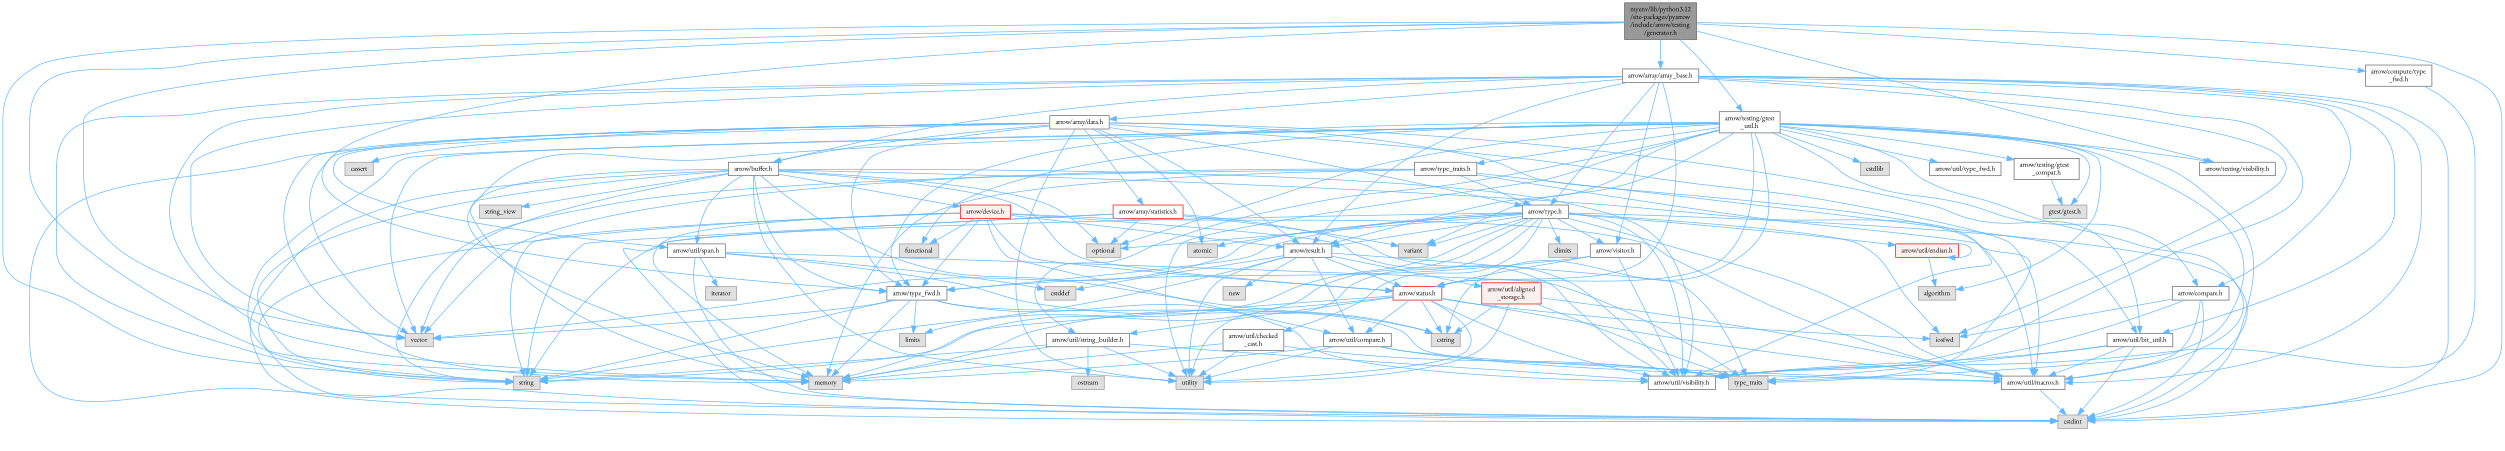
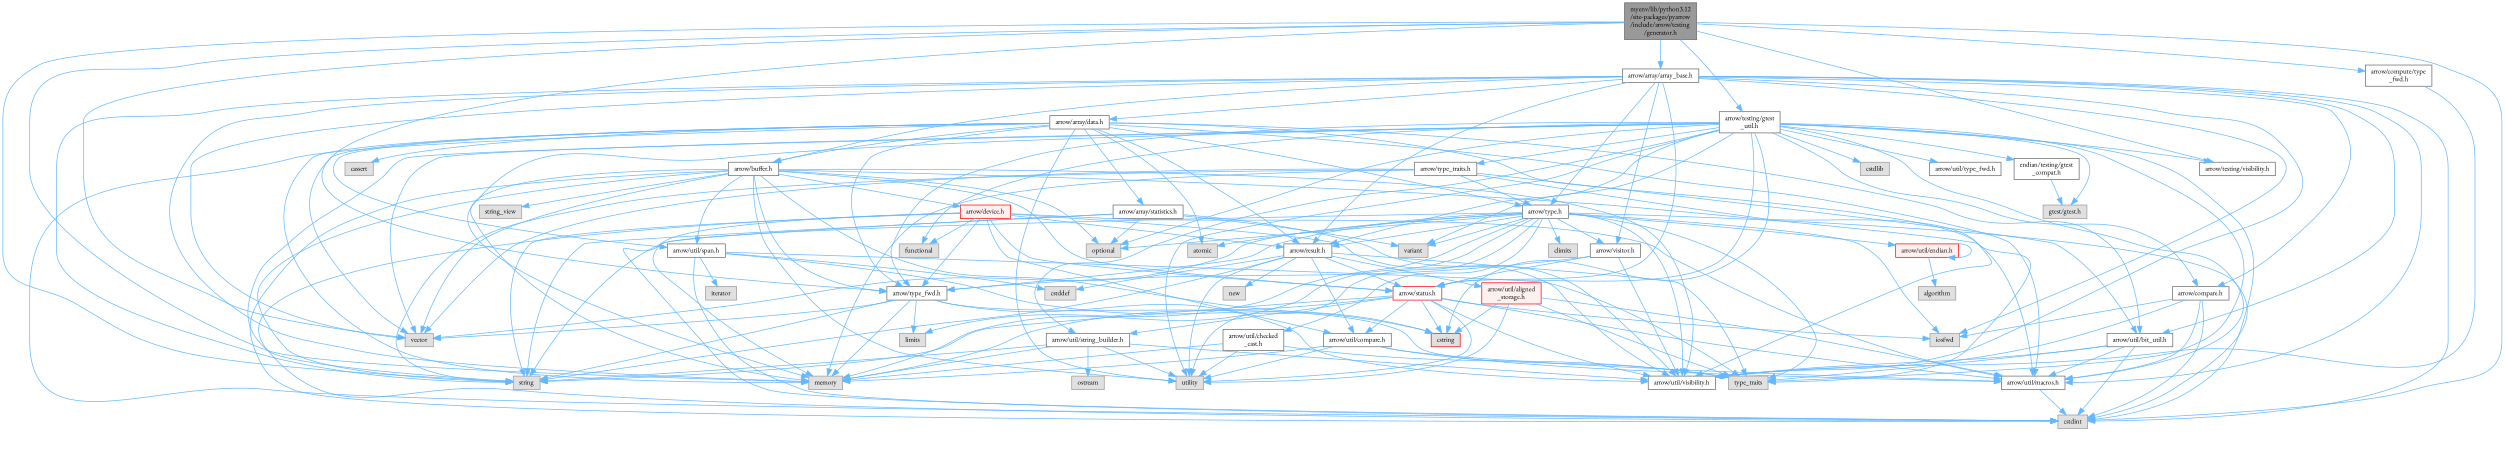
(2047, 169) -> (2047, 169)
(2101, 170) -> none
(1148, 212) -> (1148, 212)
(1788, 281) -> (1743, 264)
(1446, 340) -> (1446, 340)
